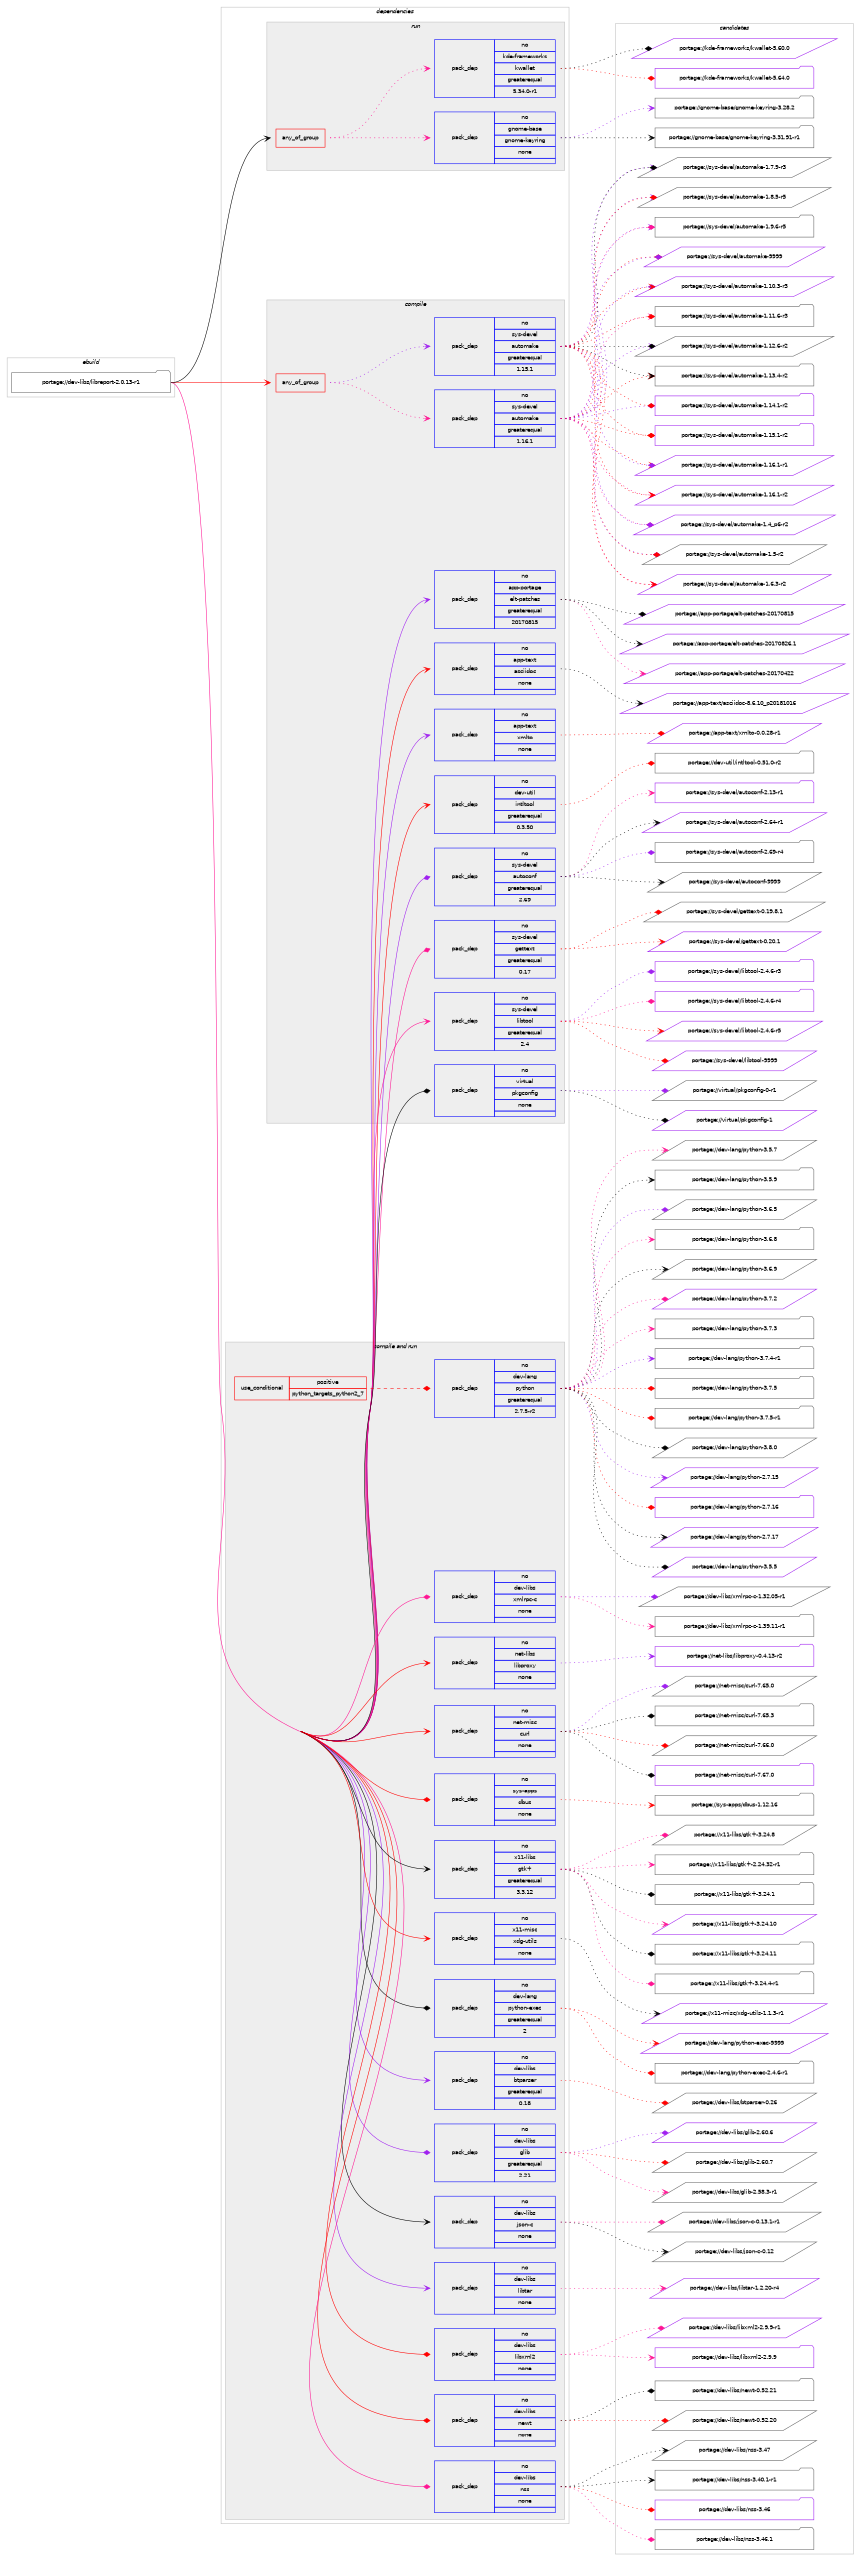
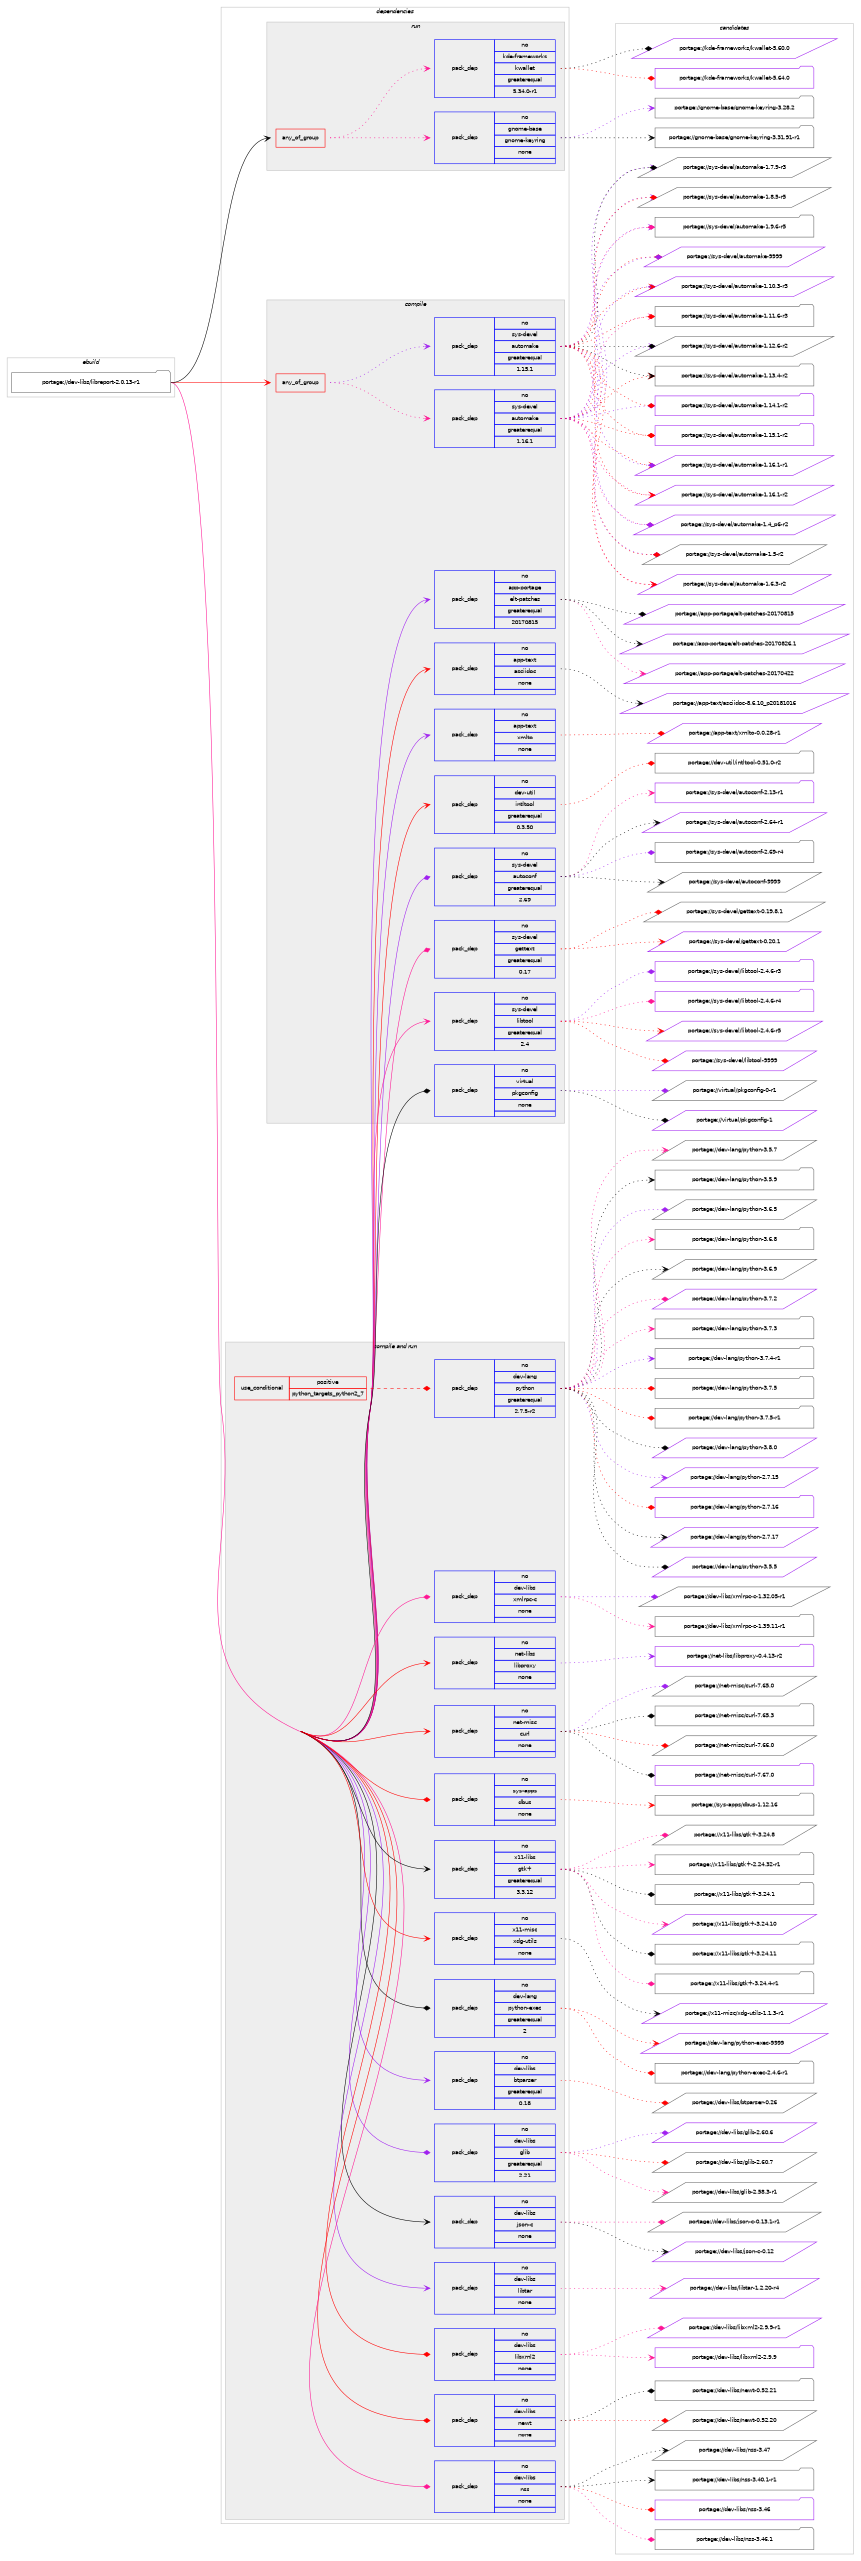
(734, 1448) -> (734, 1448)
(734, 2252) -> (734, 2252)
